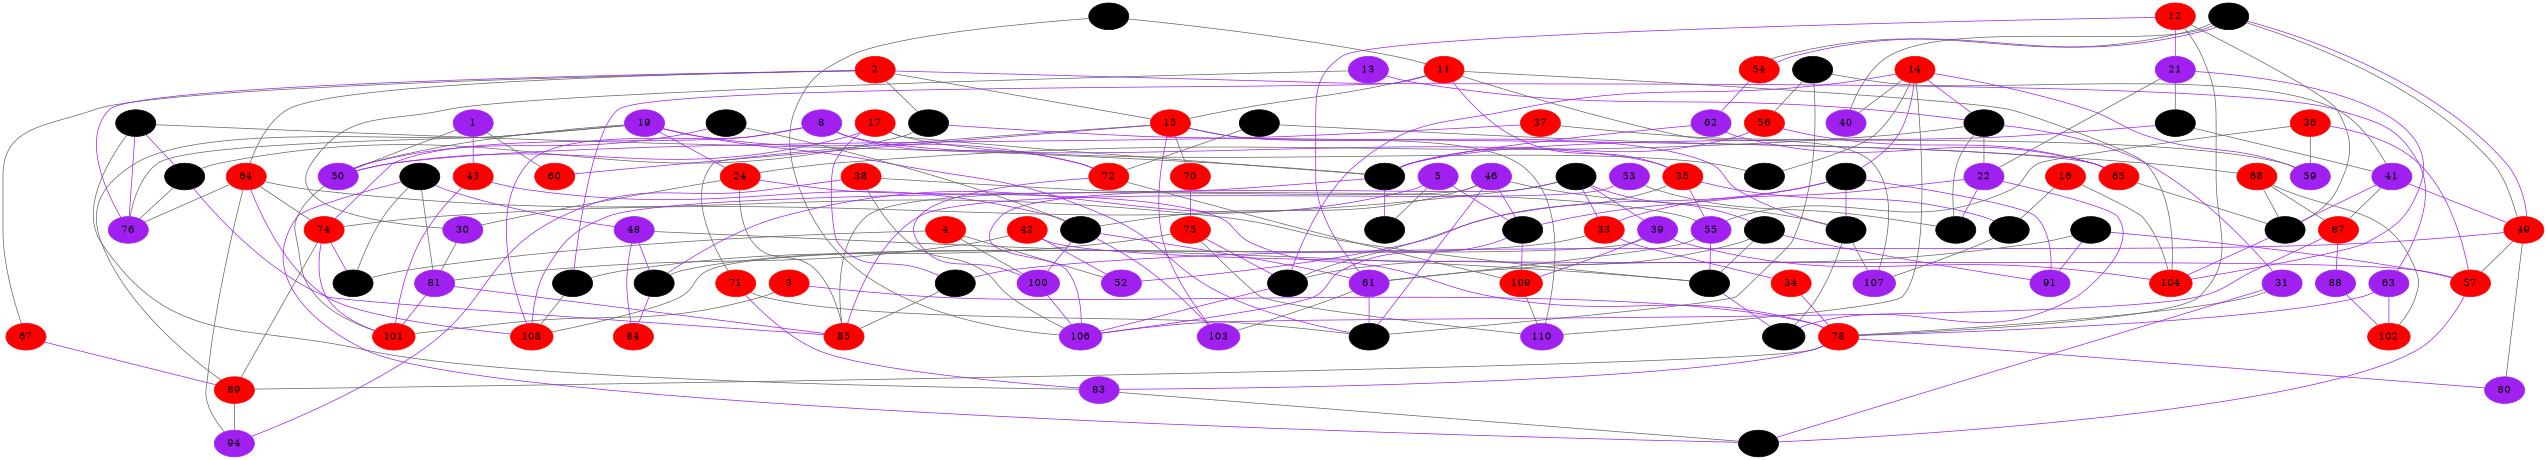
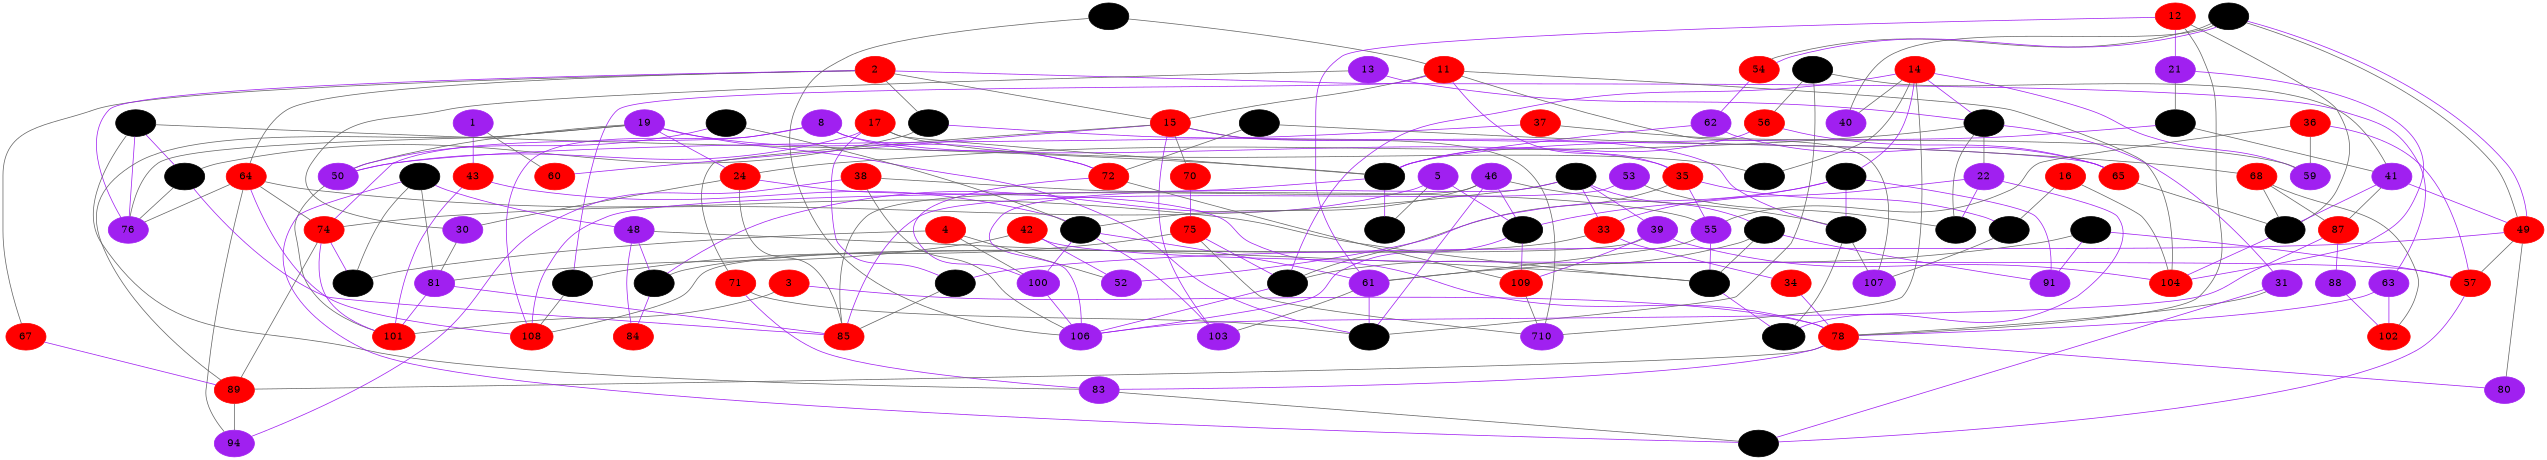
(2080, 123) -> none
(403, 150) -> none
(1542, 337) -> (1542, 337)
